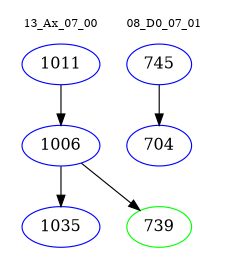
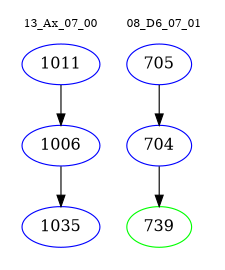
(164, 24) -> (164, 24)
(159, 64) -> (159, 64)
(101, 179) -> (159, 181)
